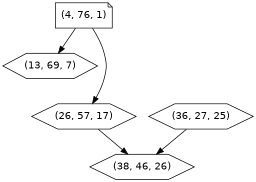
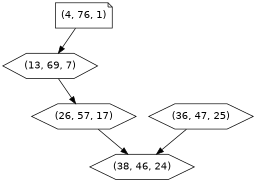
(106, 62) -> (65, 88)
(201, 116) -> (201, 116)
(142, 167) -> (142, 167)
